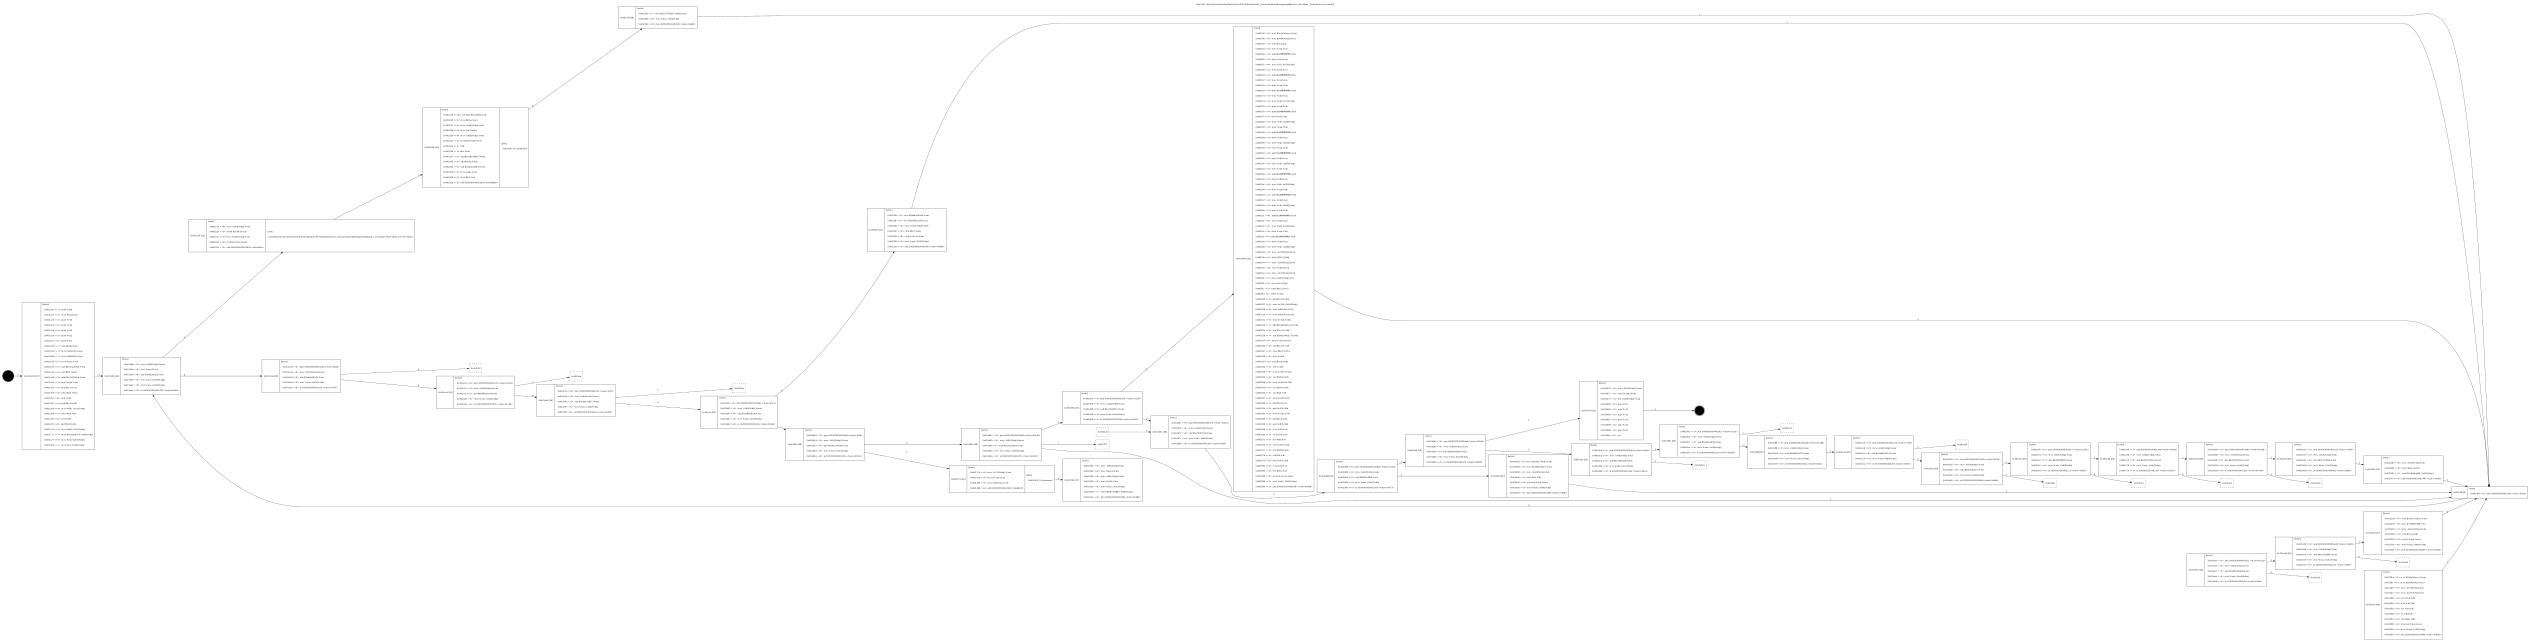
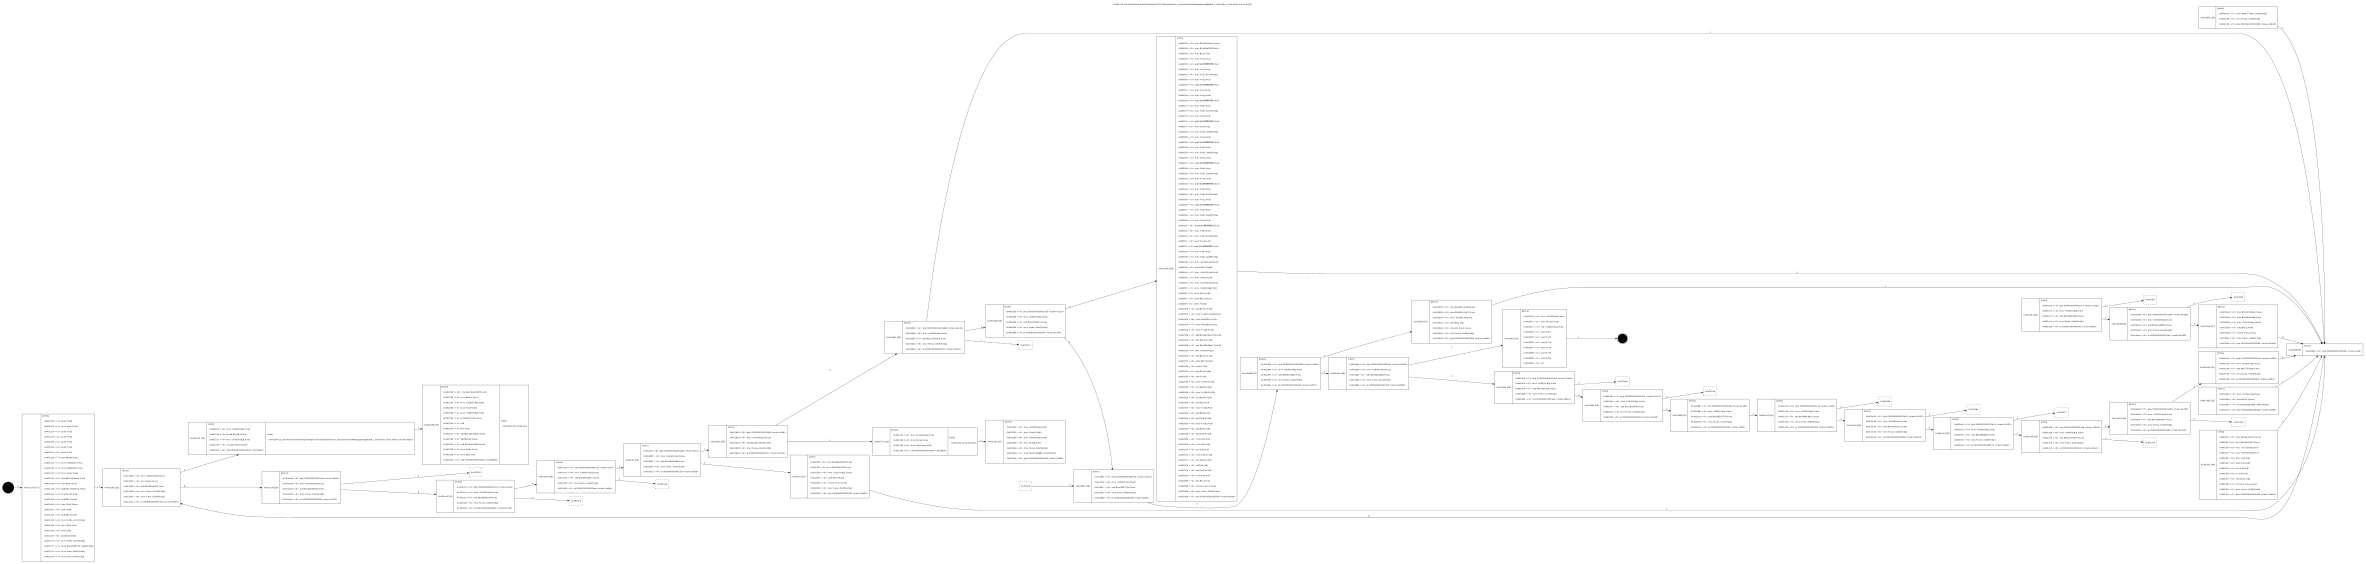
(585, 70) -> none
(2359, 464) -> (2286, 358)
